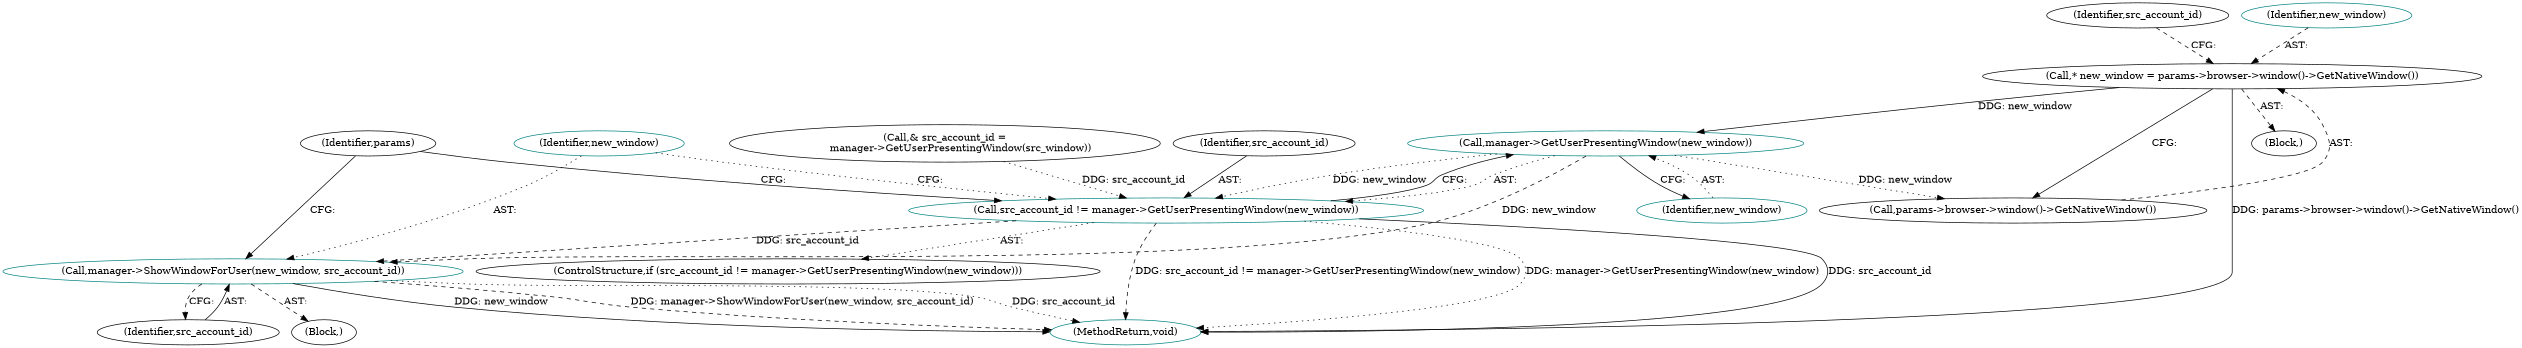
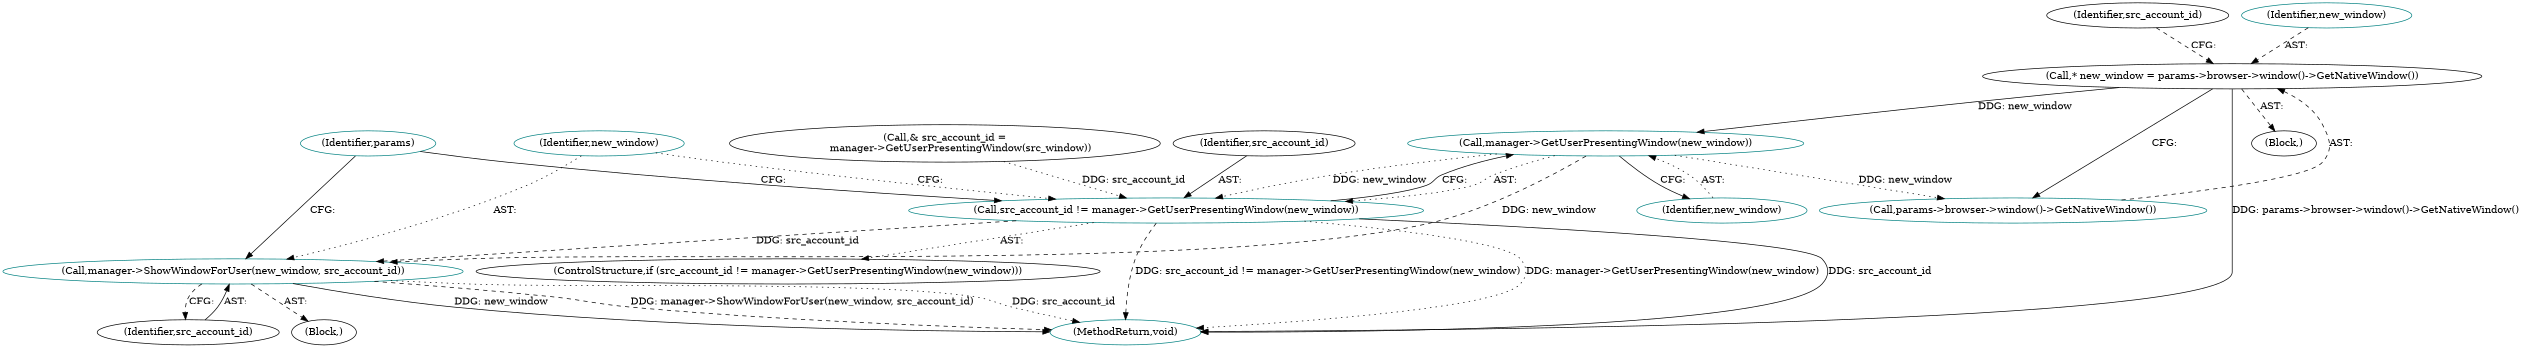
(368, 143) -> (368, 143)
(2013, 211) -> (2013, 211)
